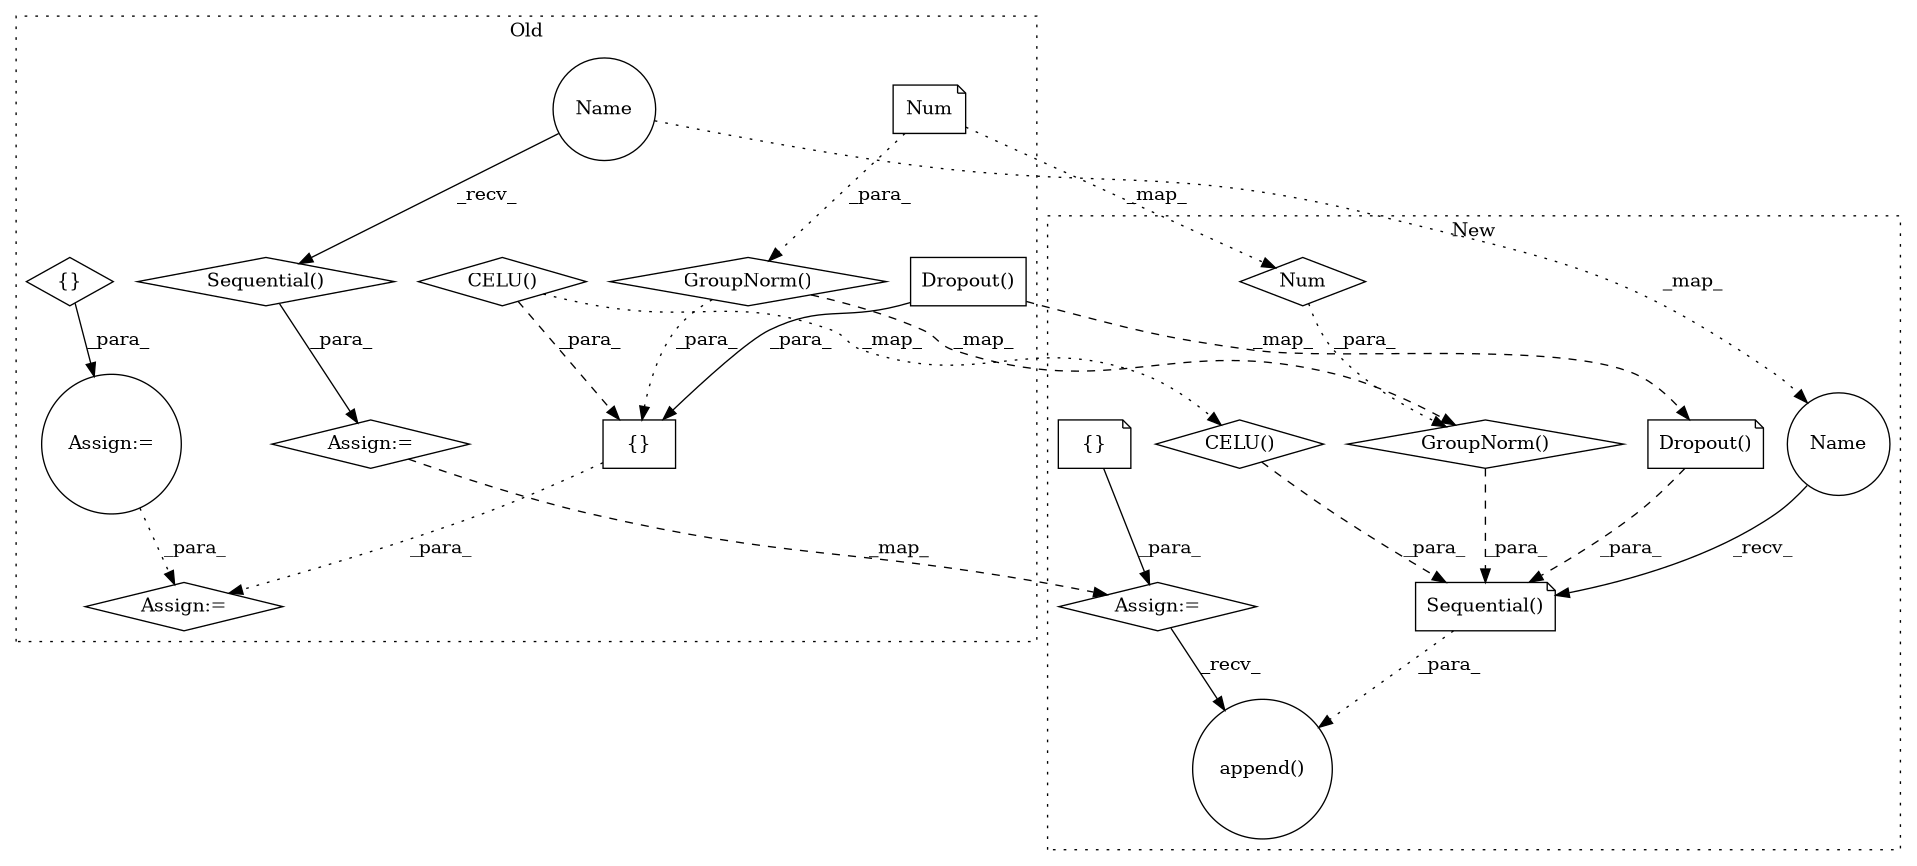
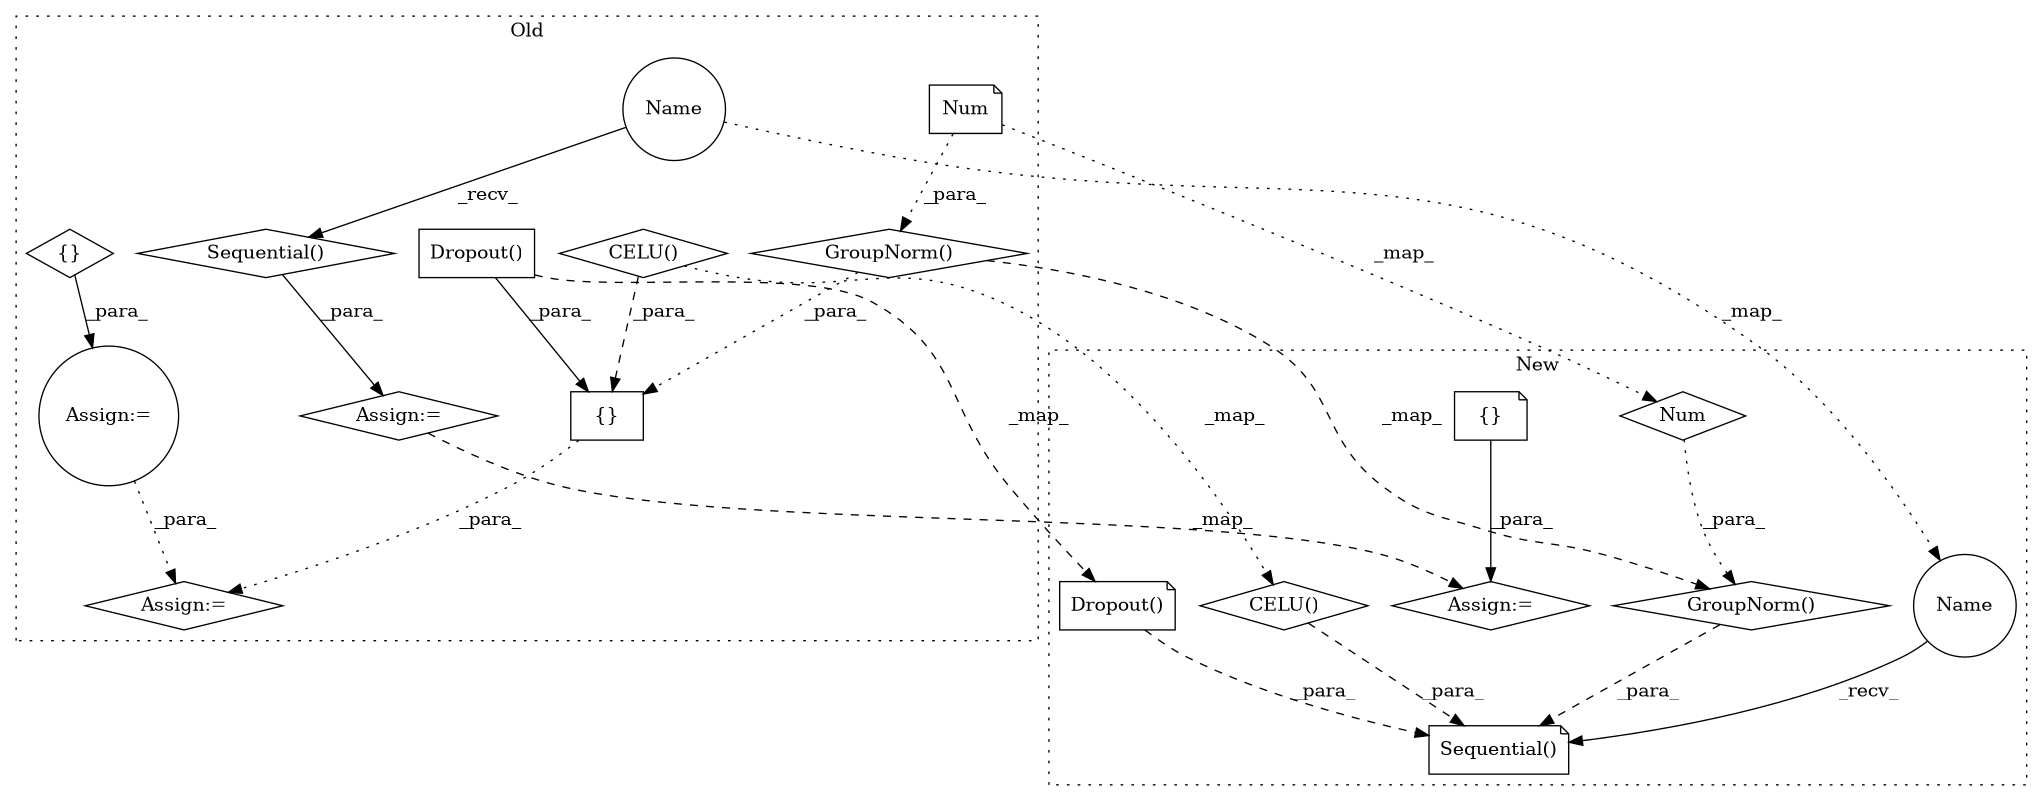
(1262, 769) -> none
